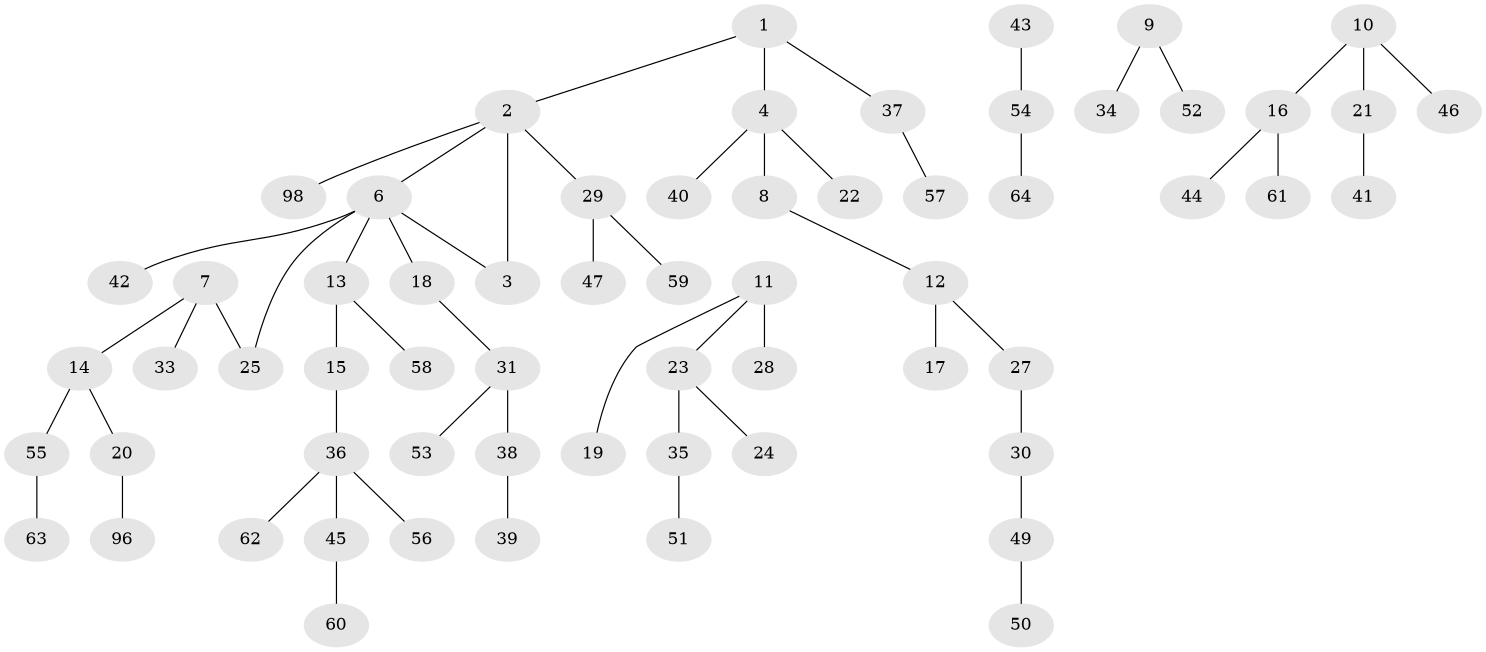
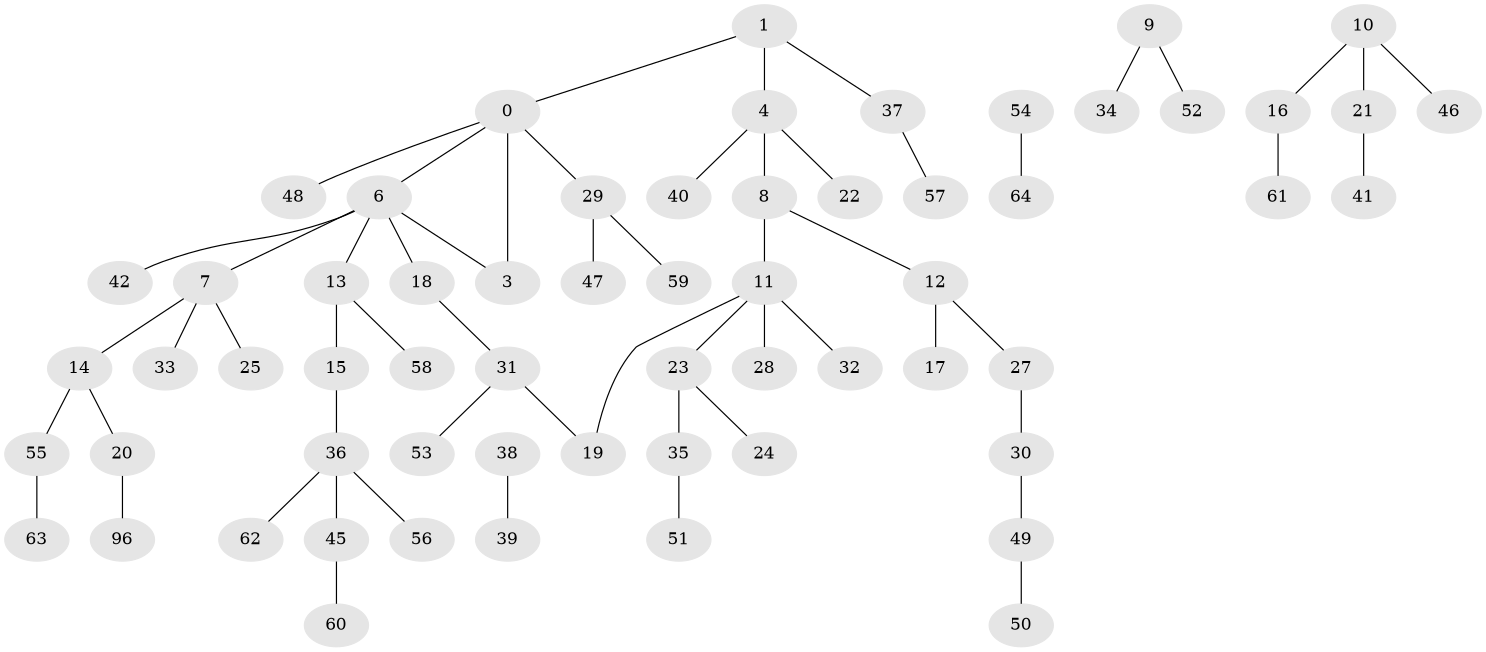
(1021, 26) -> none
(508, 112) -> (508, 112)
(294, 197) -> (294, 197)
(1192, 197) -> none
none -> (764, 240)
(289, 268) -> (292, 240)
none -> (850, 369)
(508, 411) -> (550, 411)
